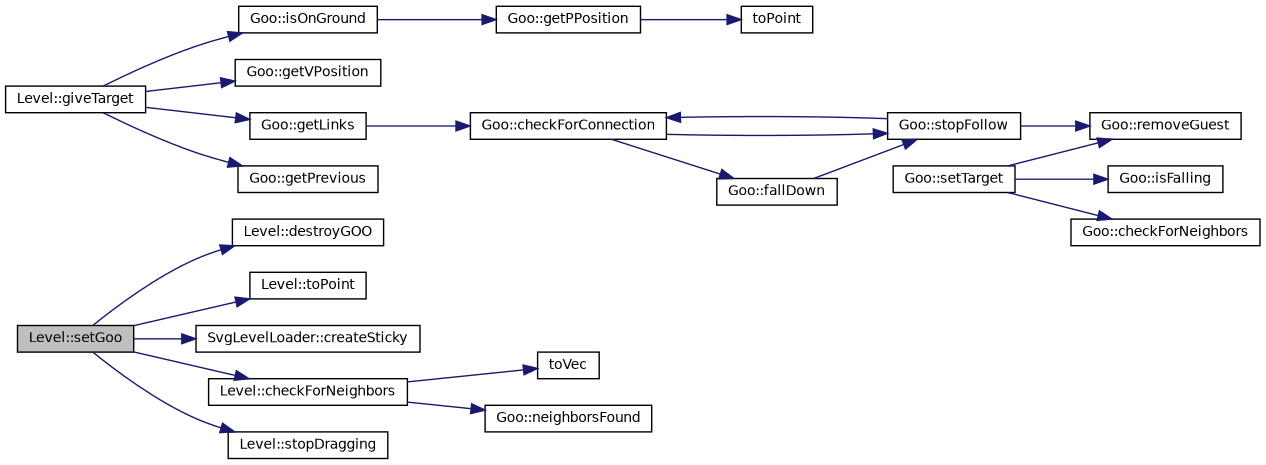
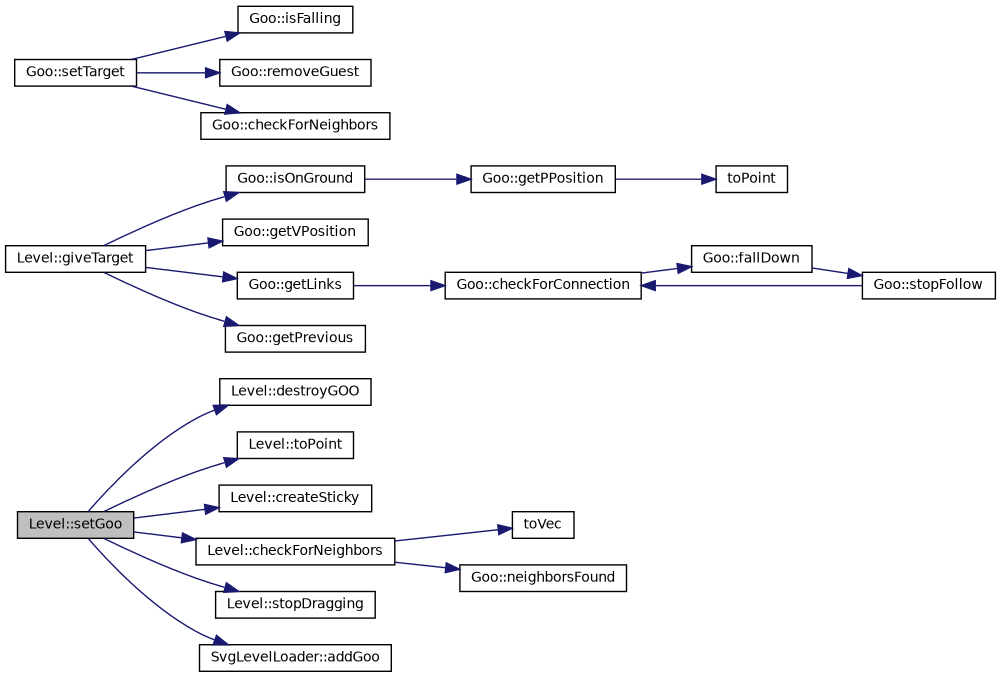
(1048, 126) -> none
(770, 135) -> none
(308, 339) -> (295, 498)
none -> (295, 658)
